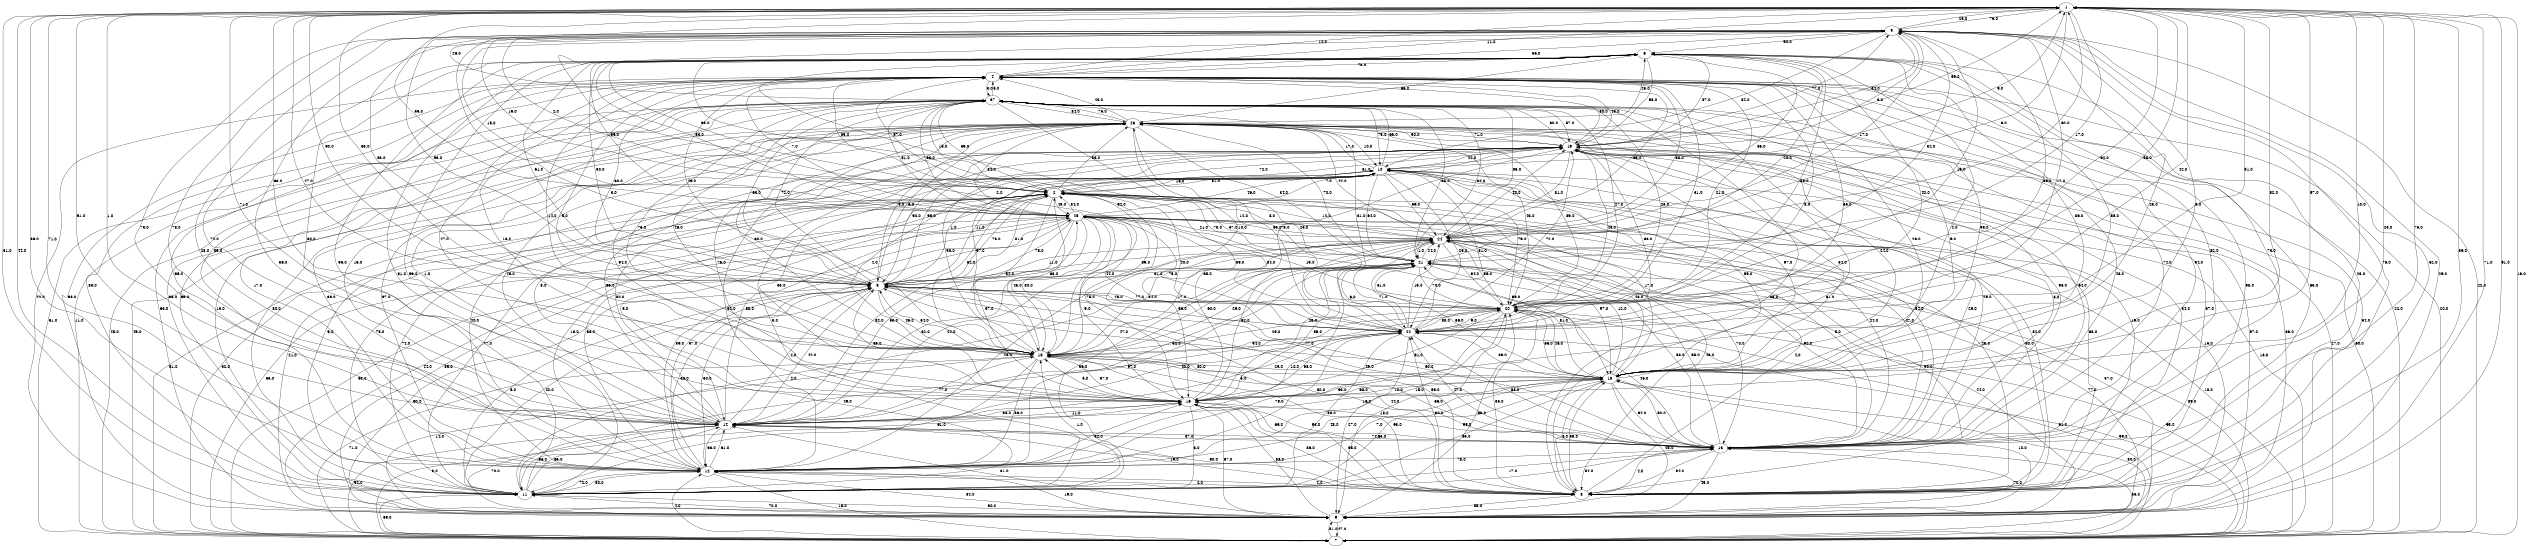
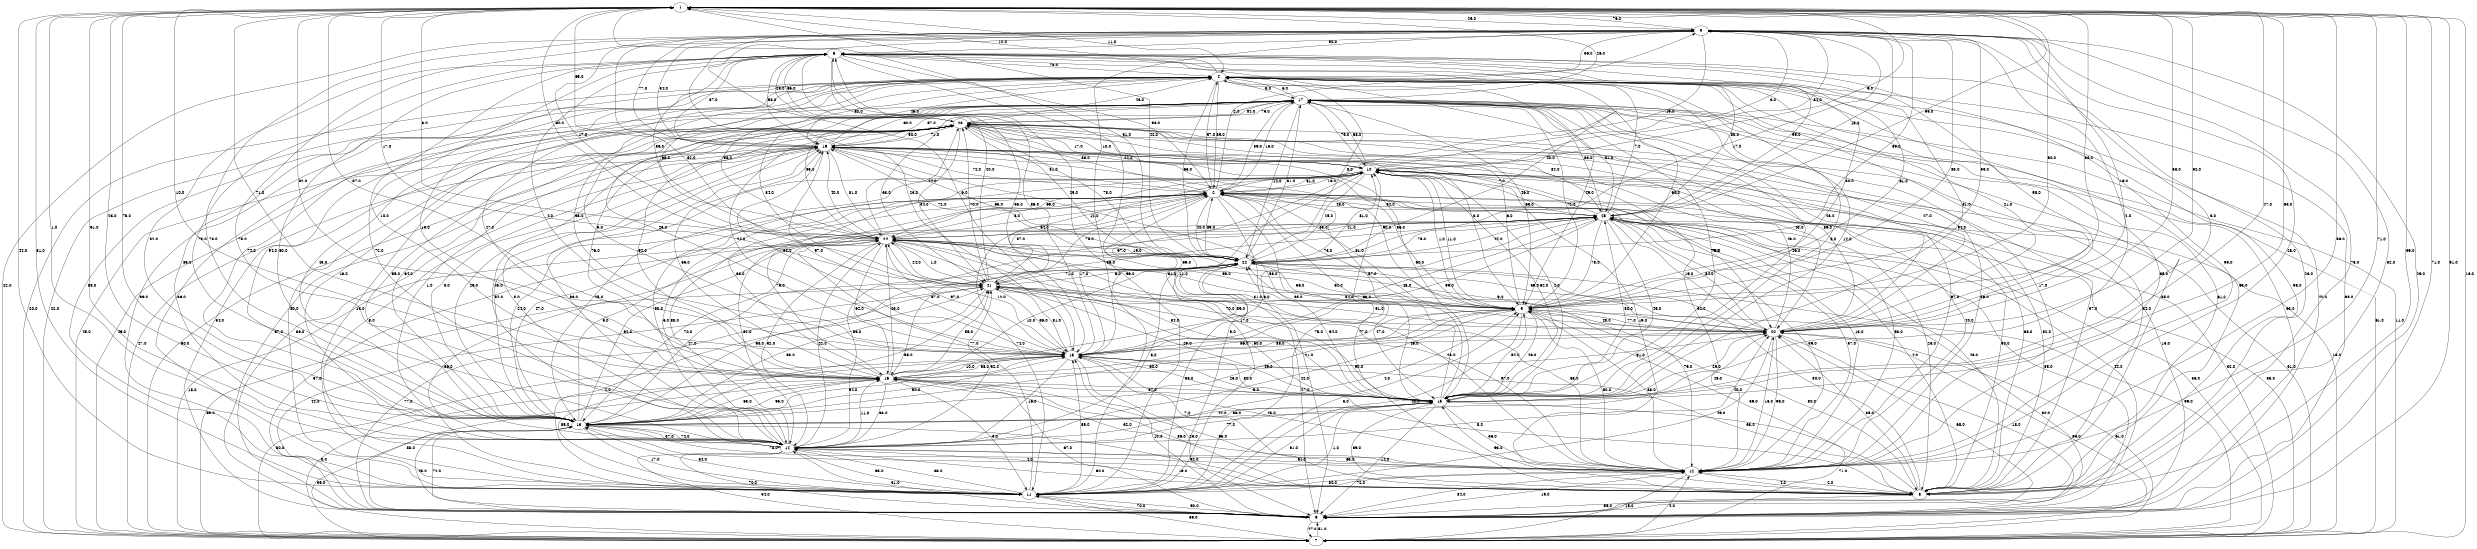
(993, 100) -> (1301, 100)
none -> (1065, 250)
